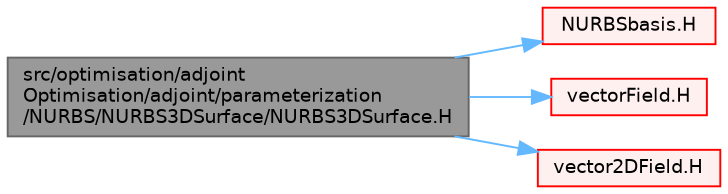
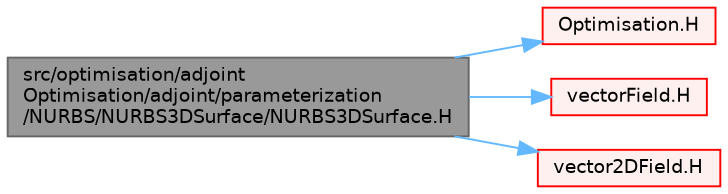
(629, 26) -> (629, 26)
